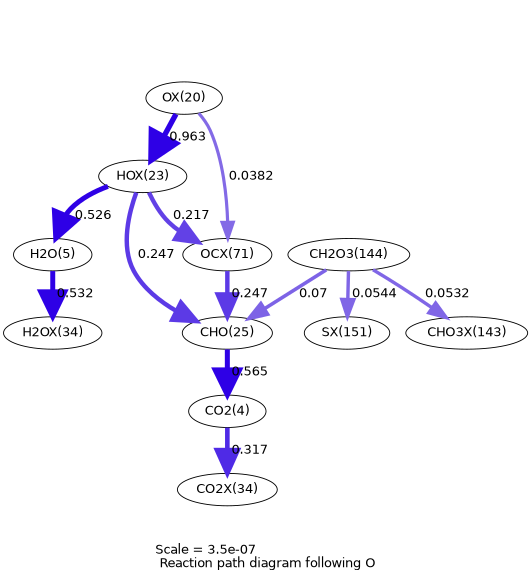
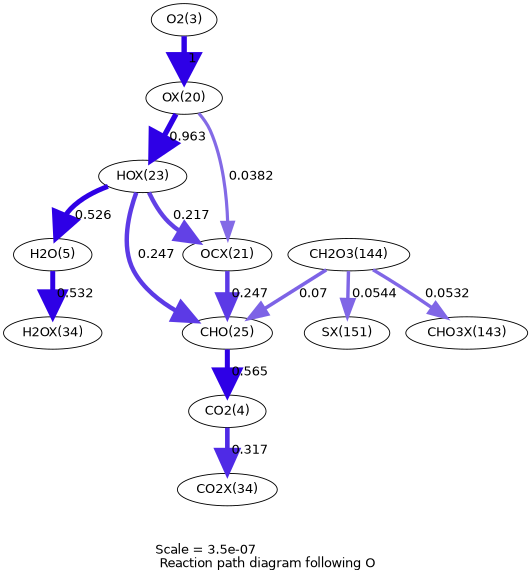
none -> (184, 20)
(227, 255) -> (227, 255)
